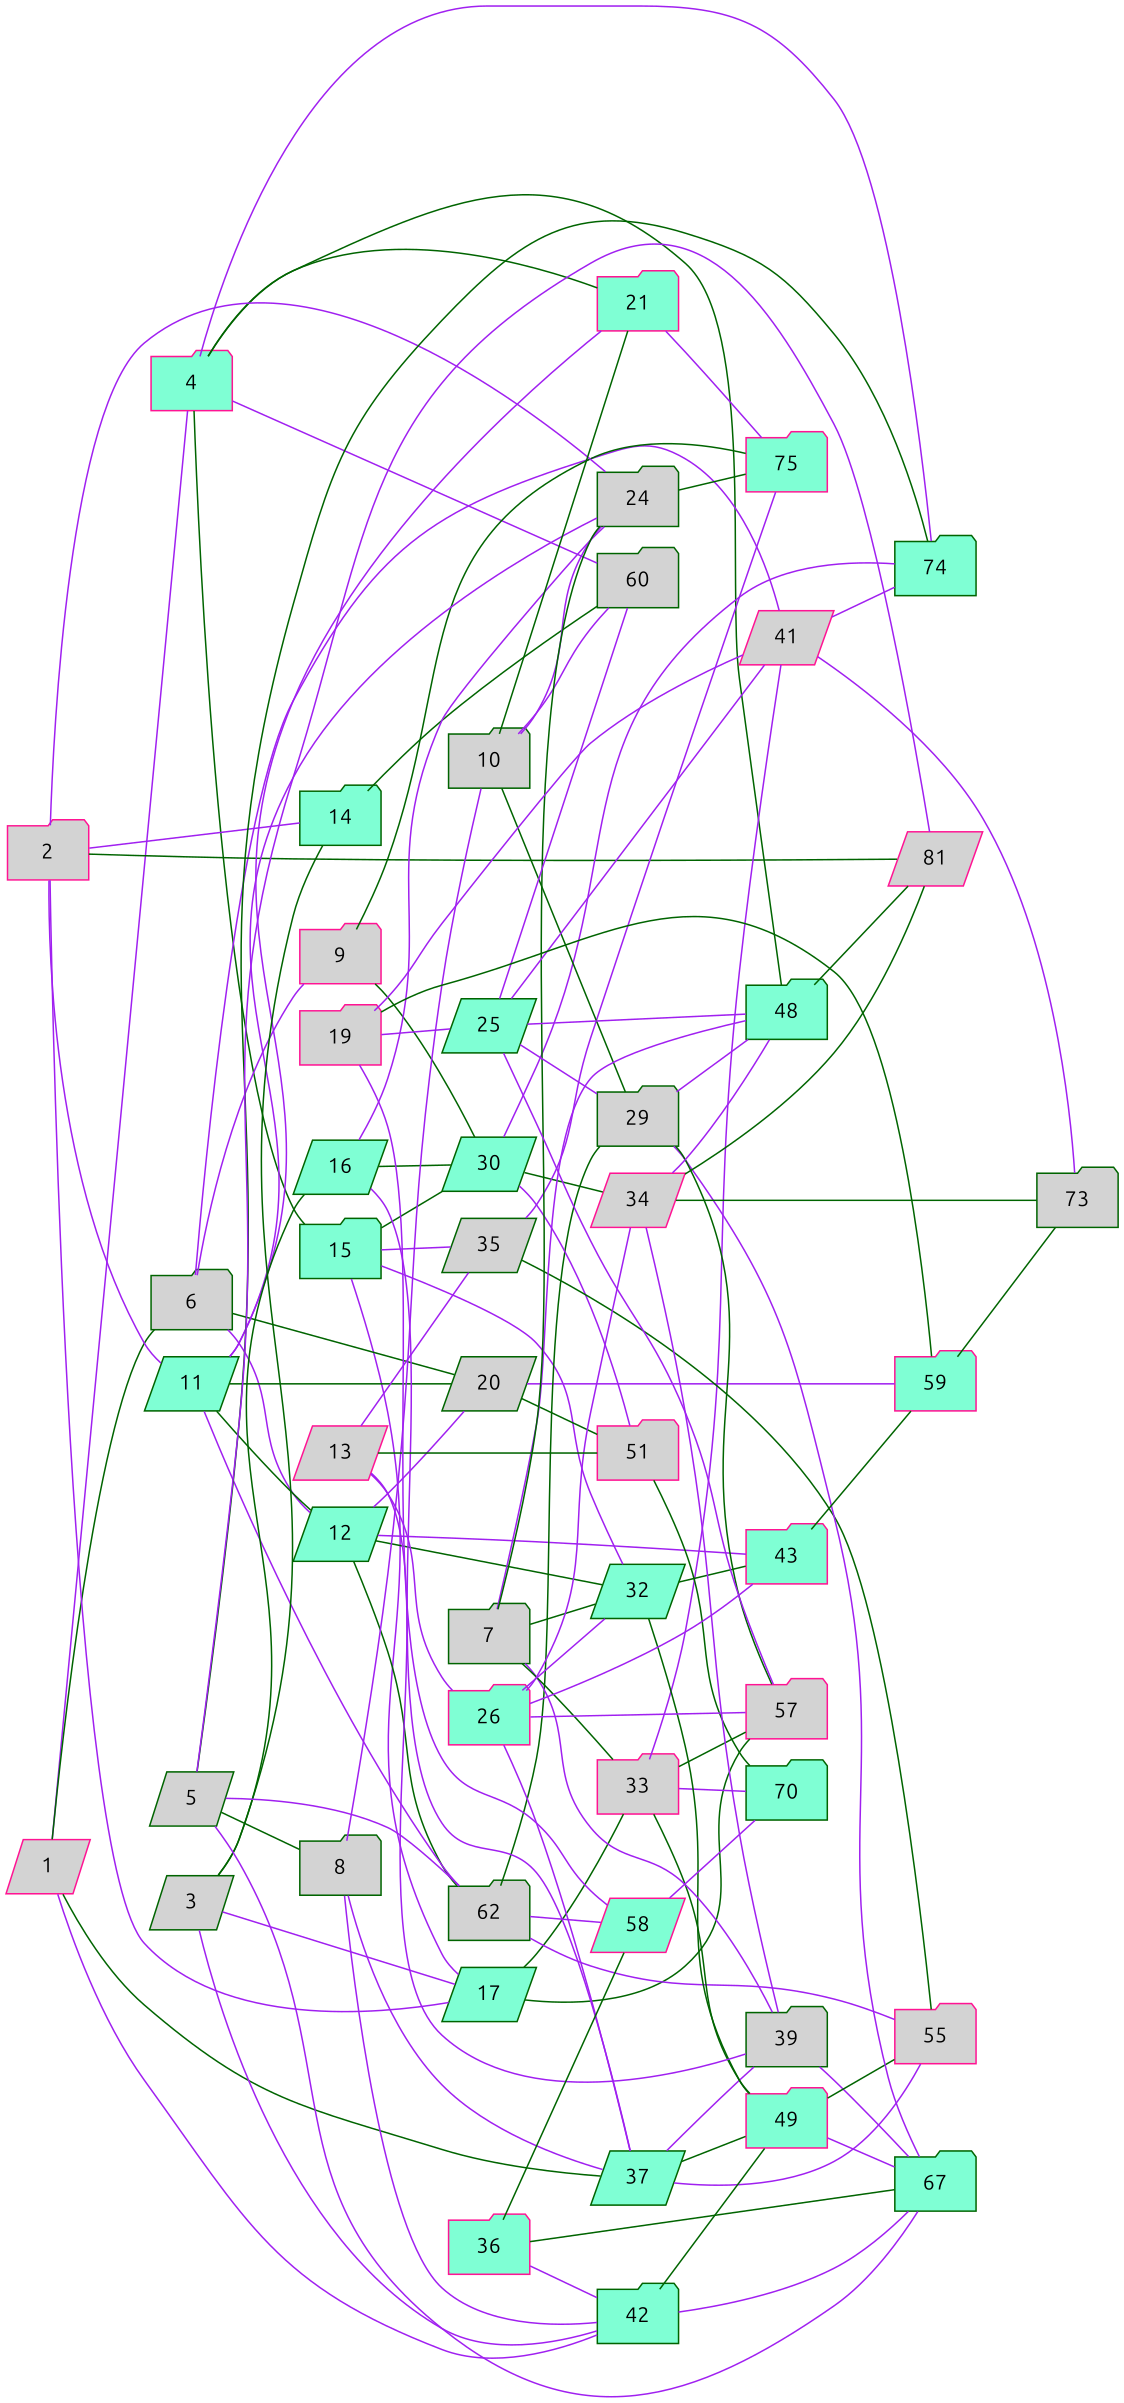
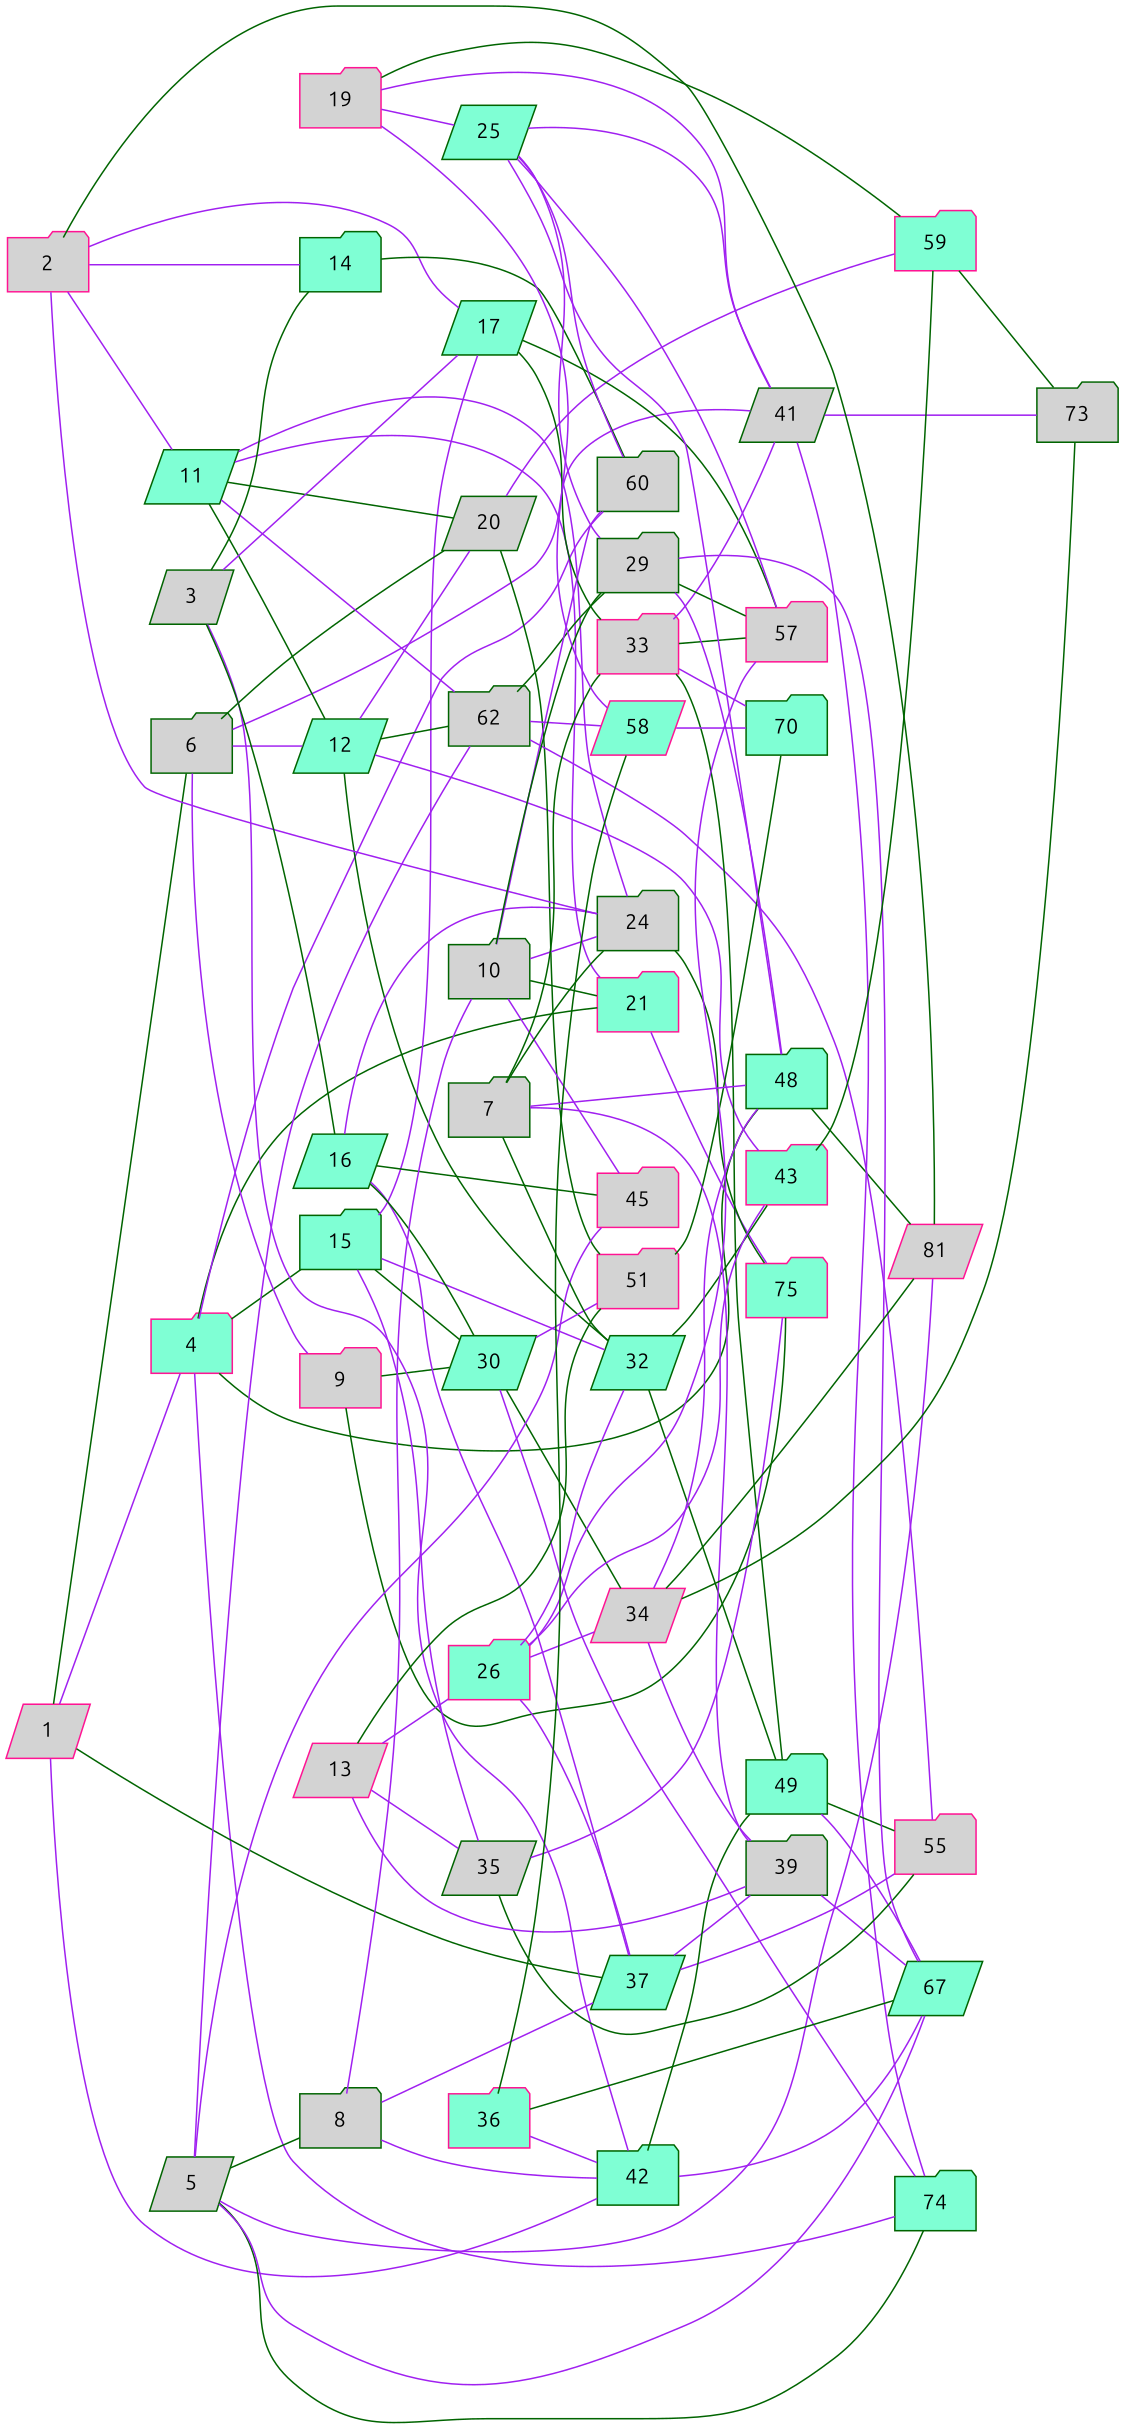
(787, 638) -> (787, 415)
none -> (638, 1200)
(787, 2121) -> (787, 1787)
(714, 2149) -> none
(935, 2184) -> (935, 1988)
